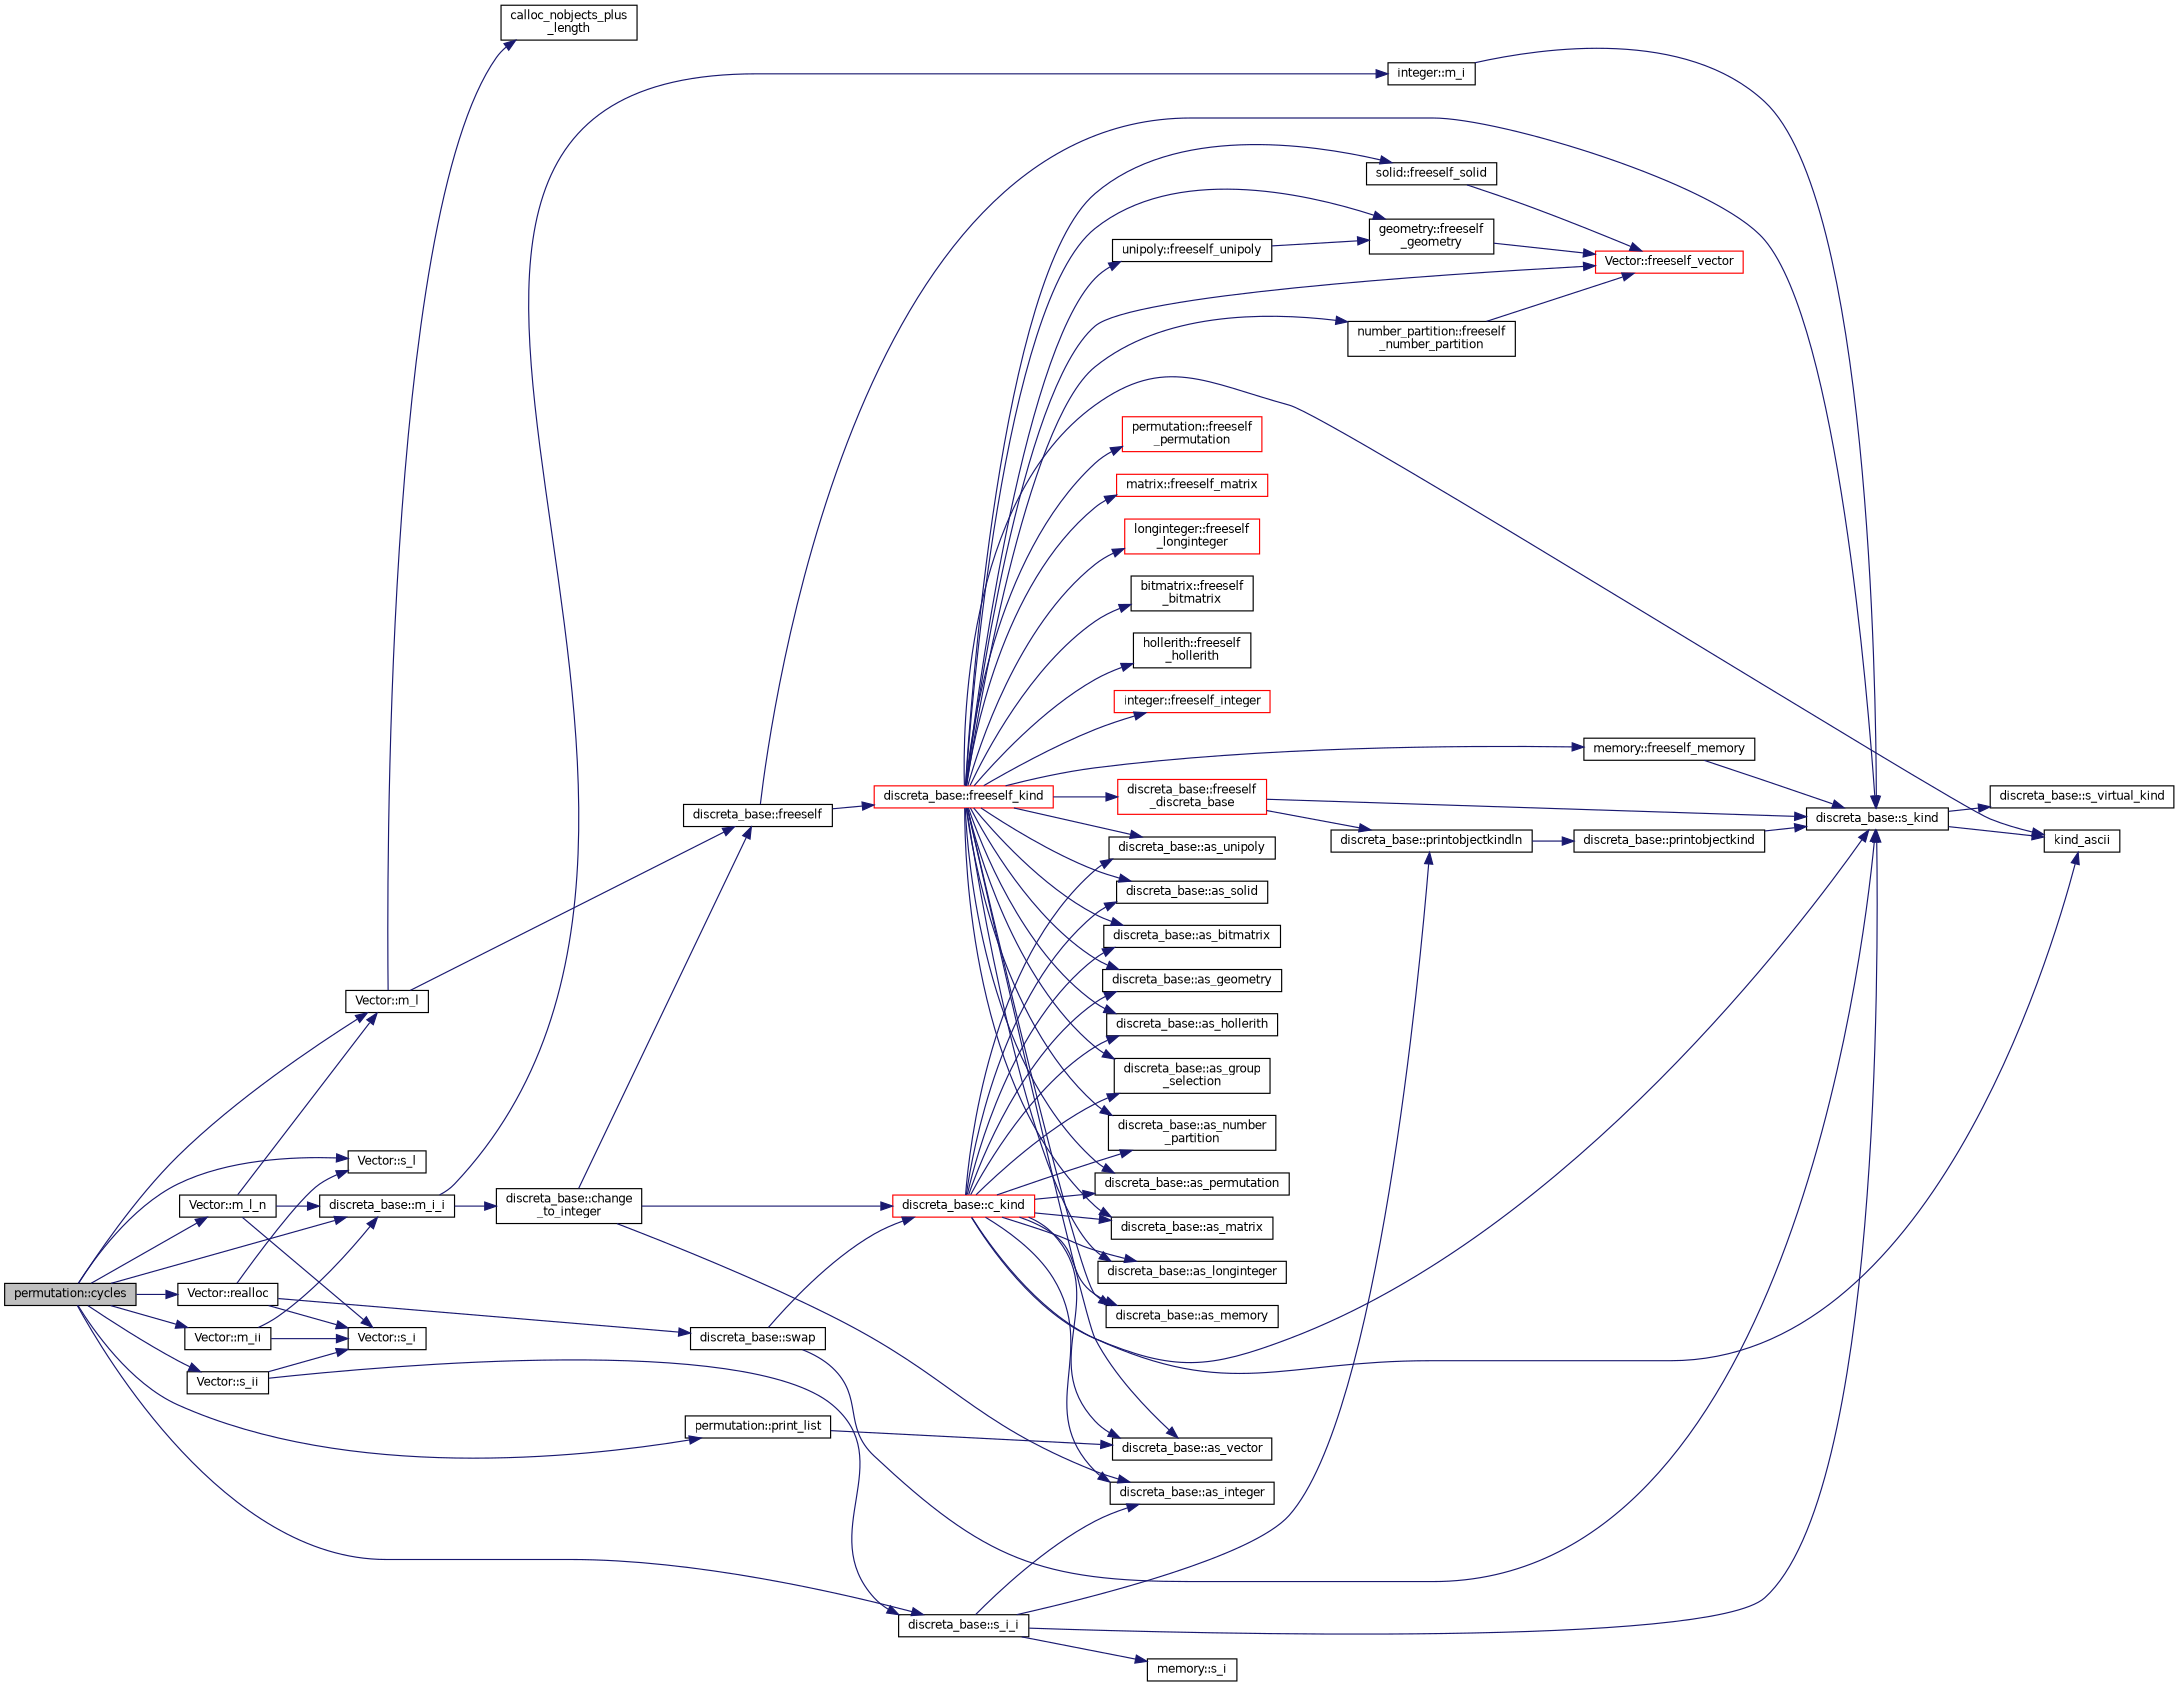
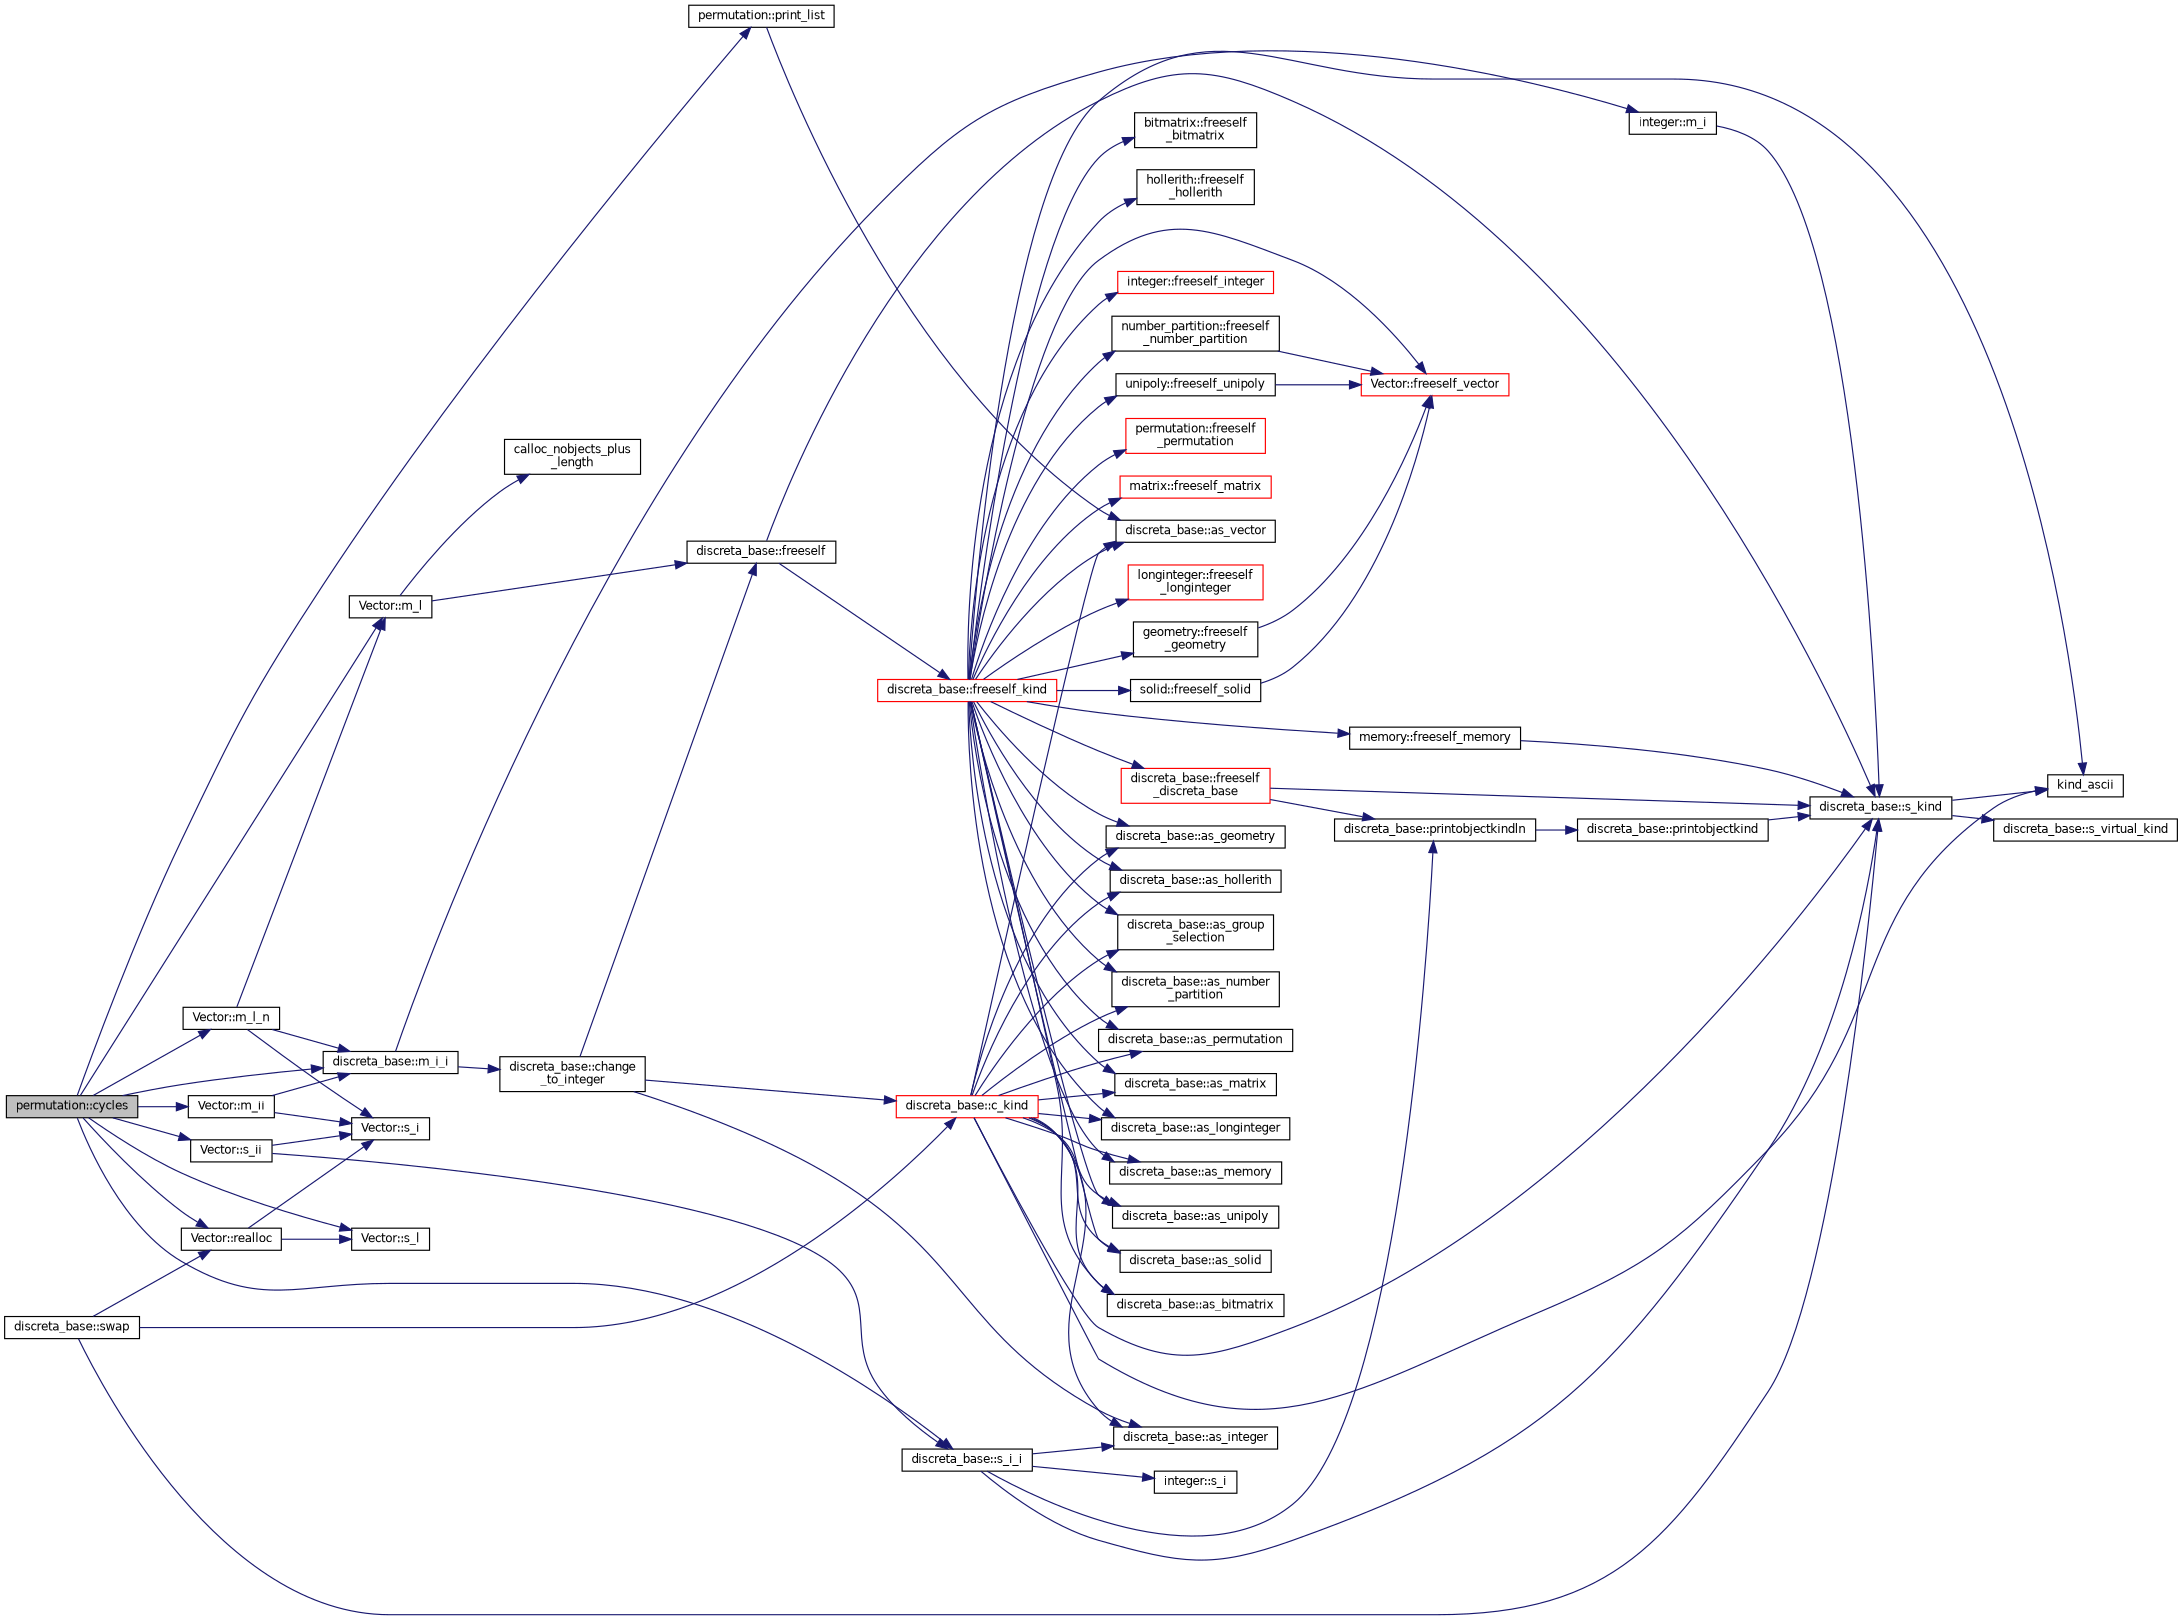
(1315, 243) -> (1312, 385)
(478, 1315) -> (147, 1286)
(1192, 1670) -> (1196, 1482)
